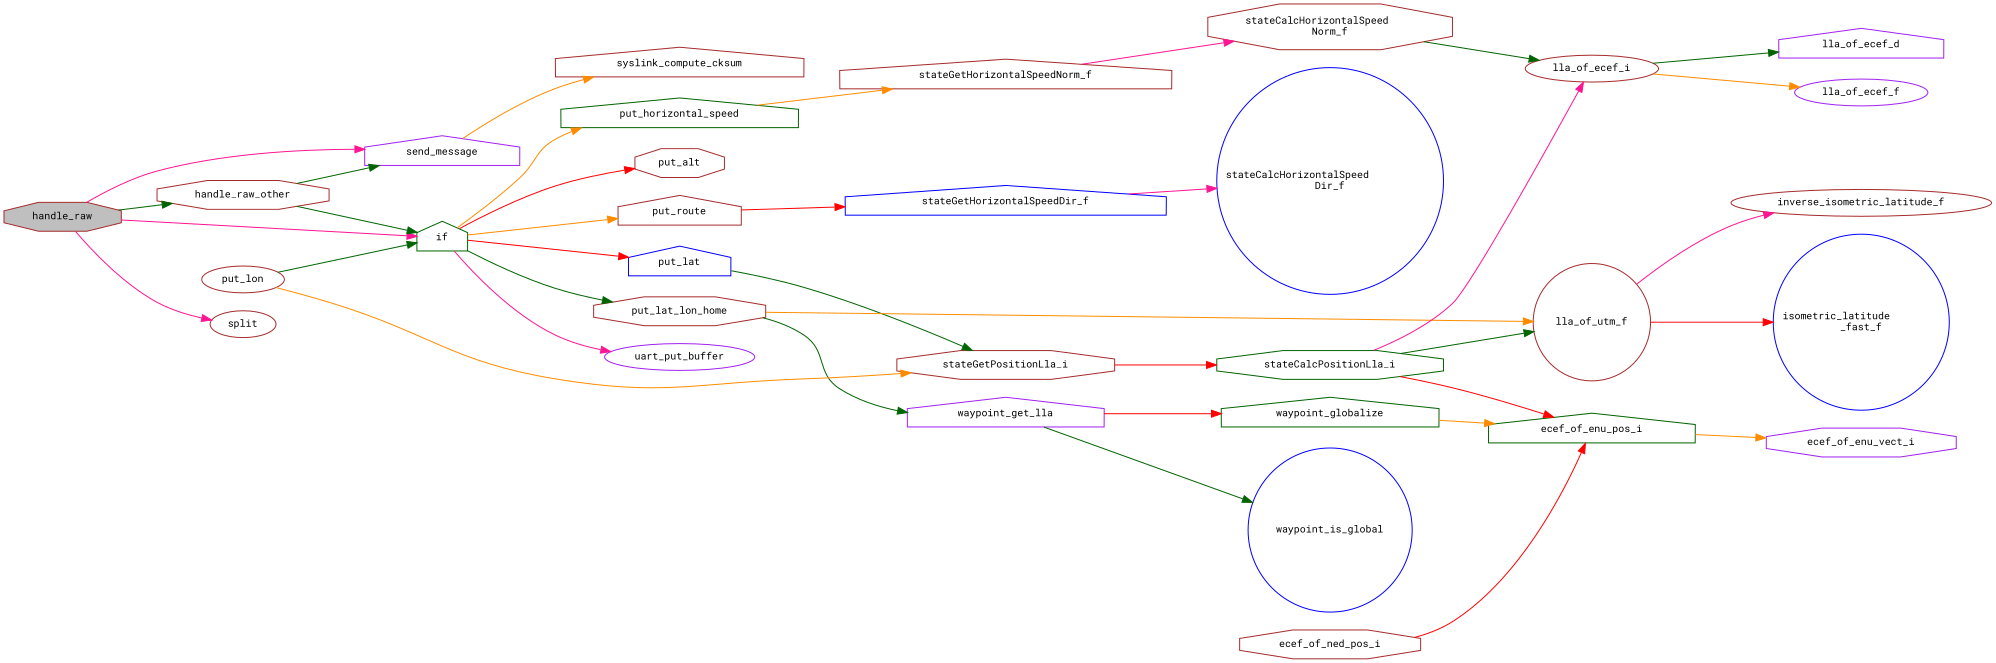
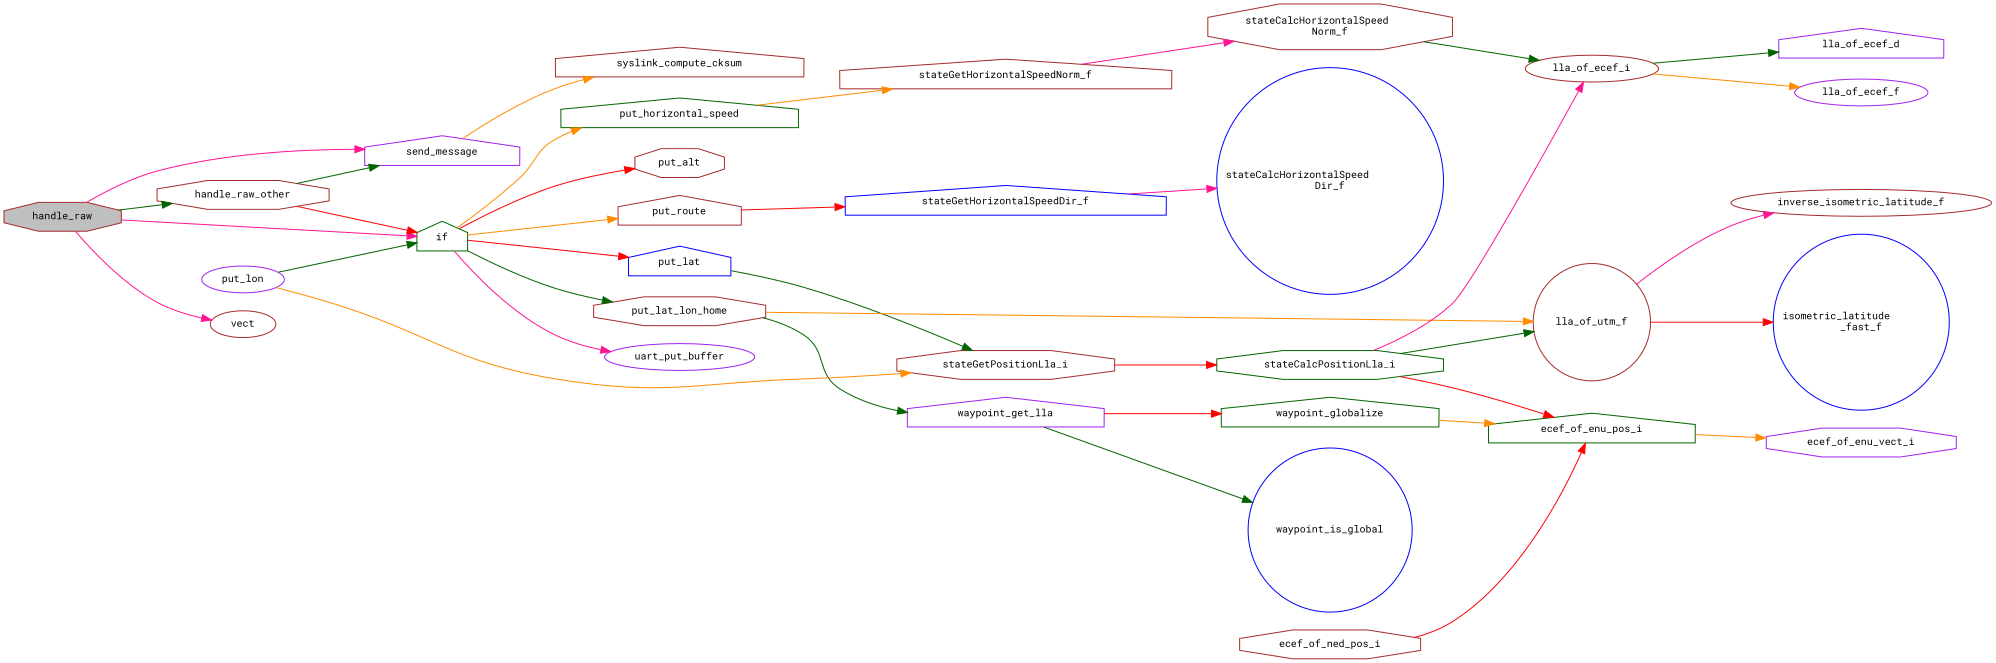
(352, 218) -> (352, 218)
(243, 279) -> (243, 279)
(243, 324) -> (243, 324)
